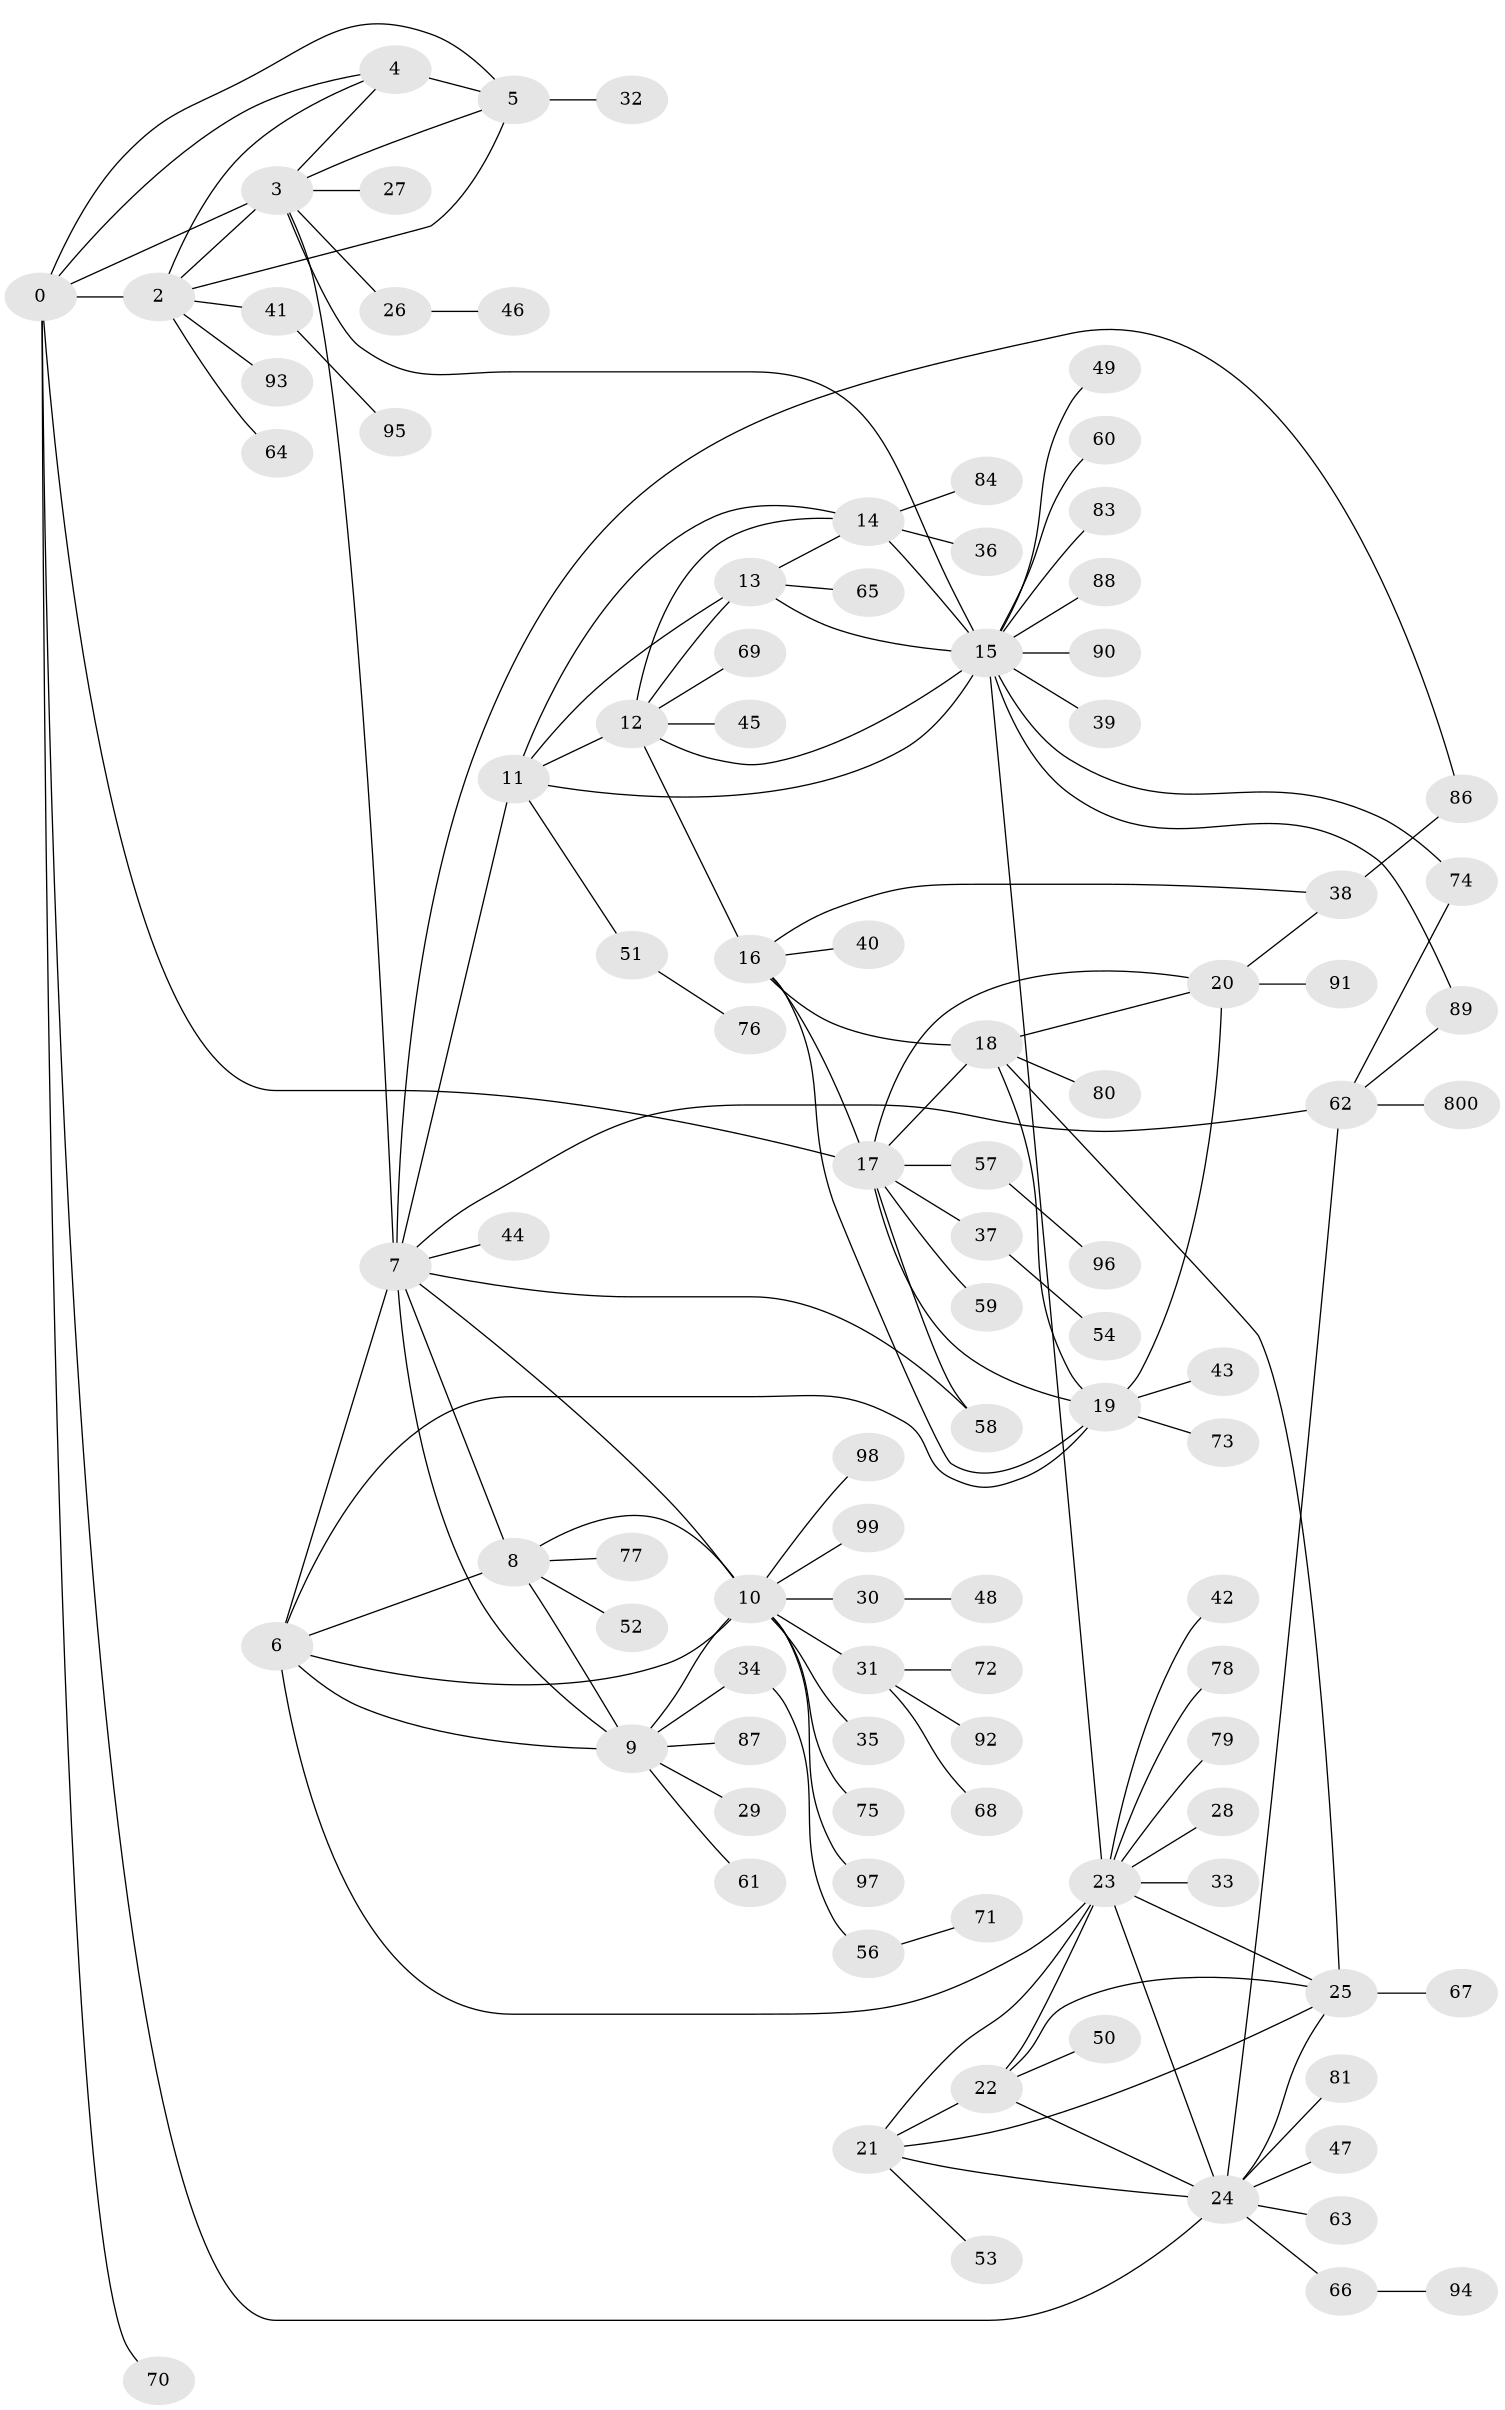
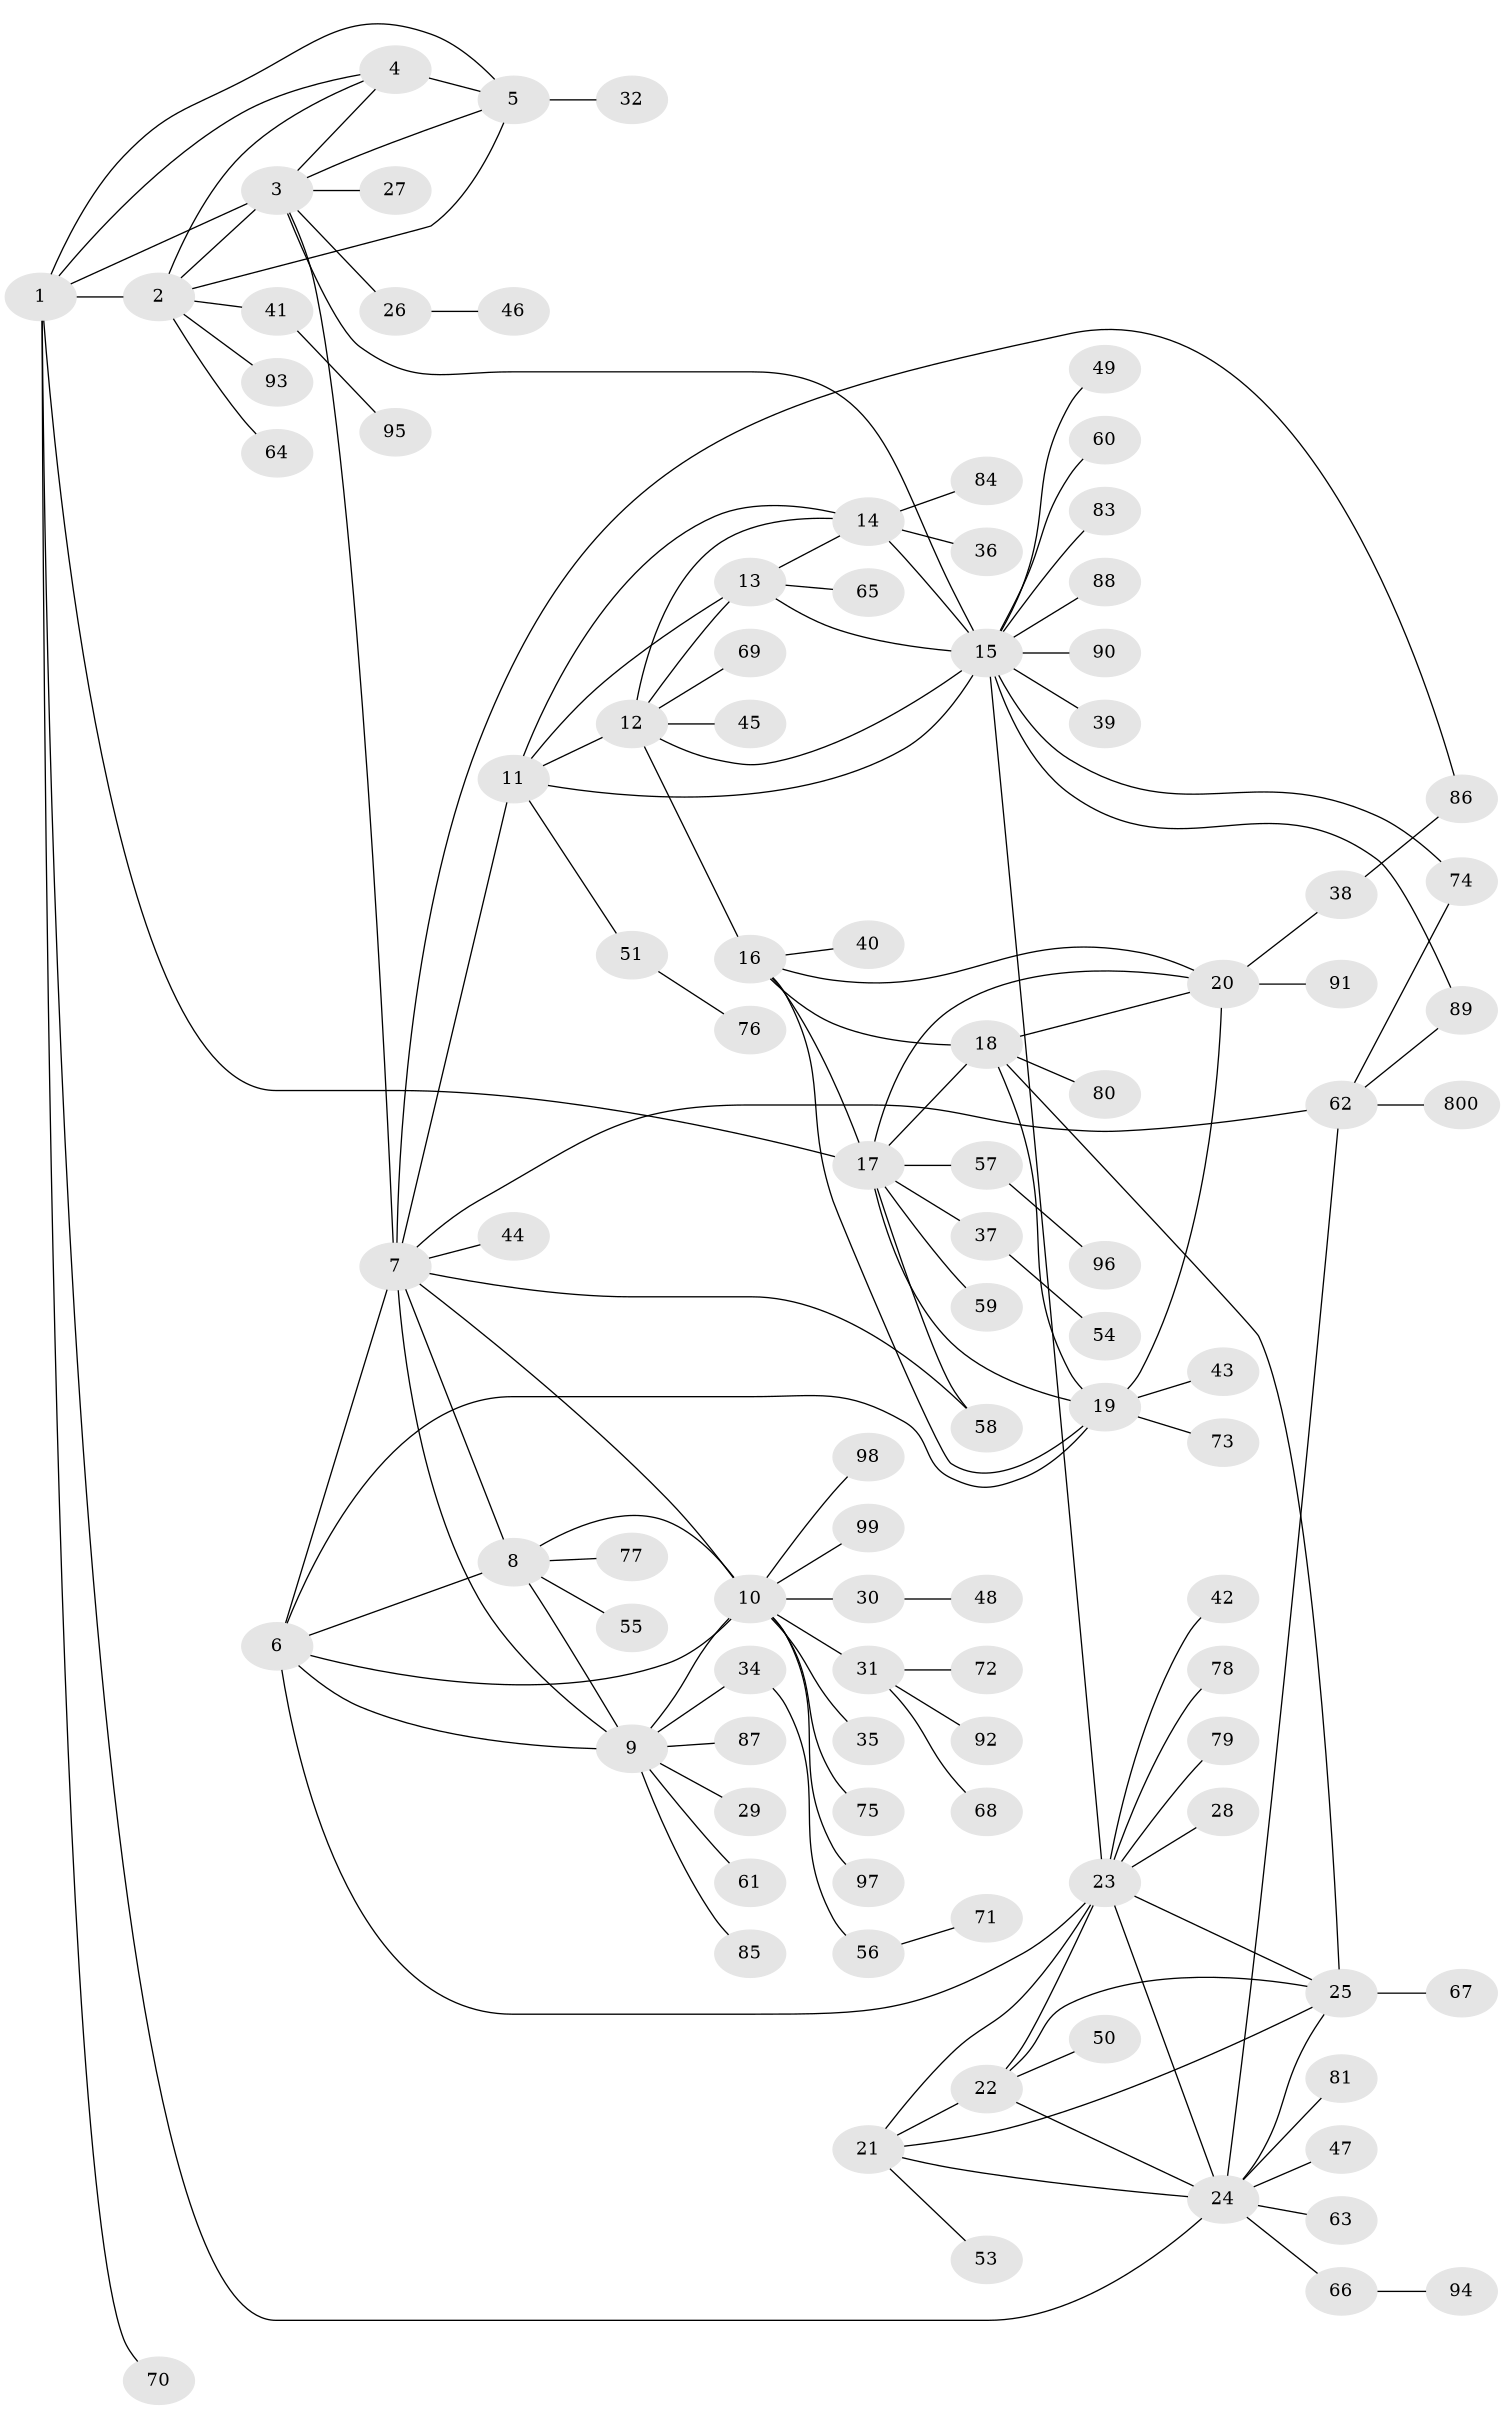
(41, 297) -> (41, 297)
(1034, 884) -> (989, 963)
(632, 1628) -> (632, 1628)
(1223, 1883) -> none
none -> (750, 1954)
